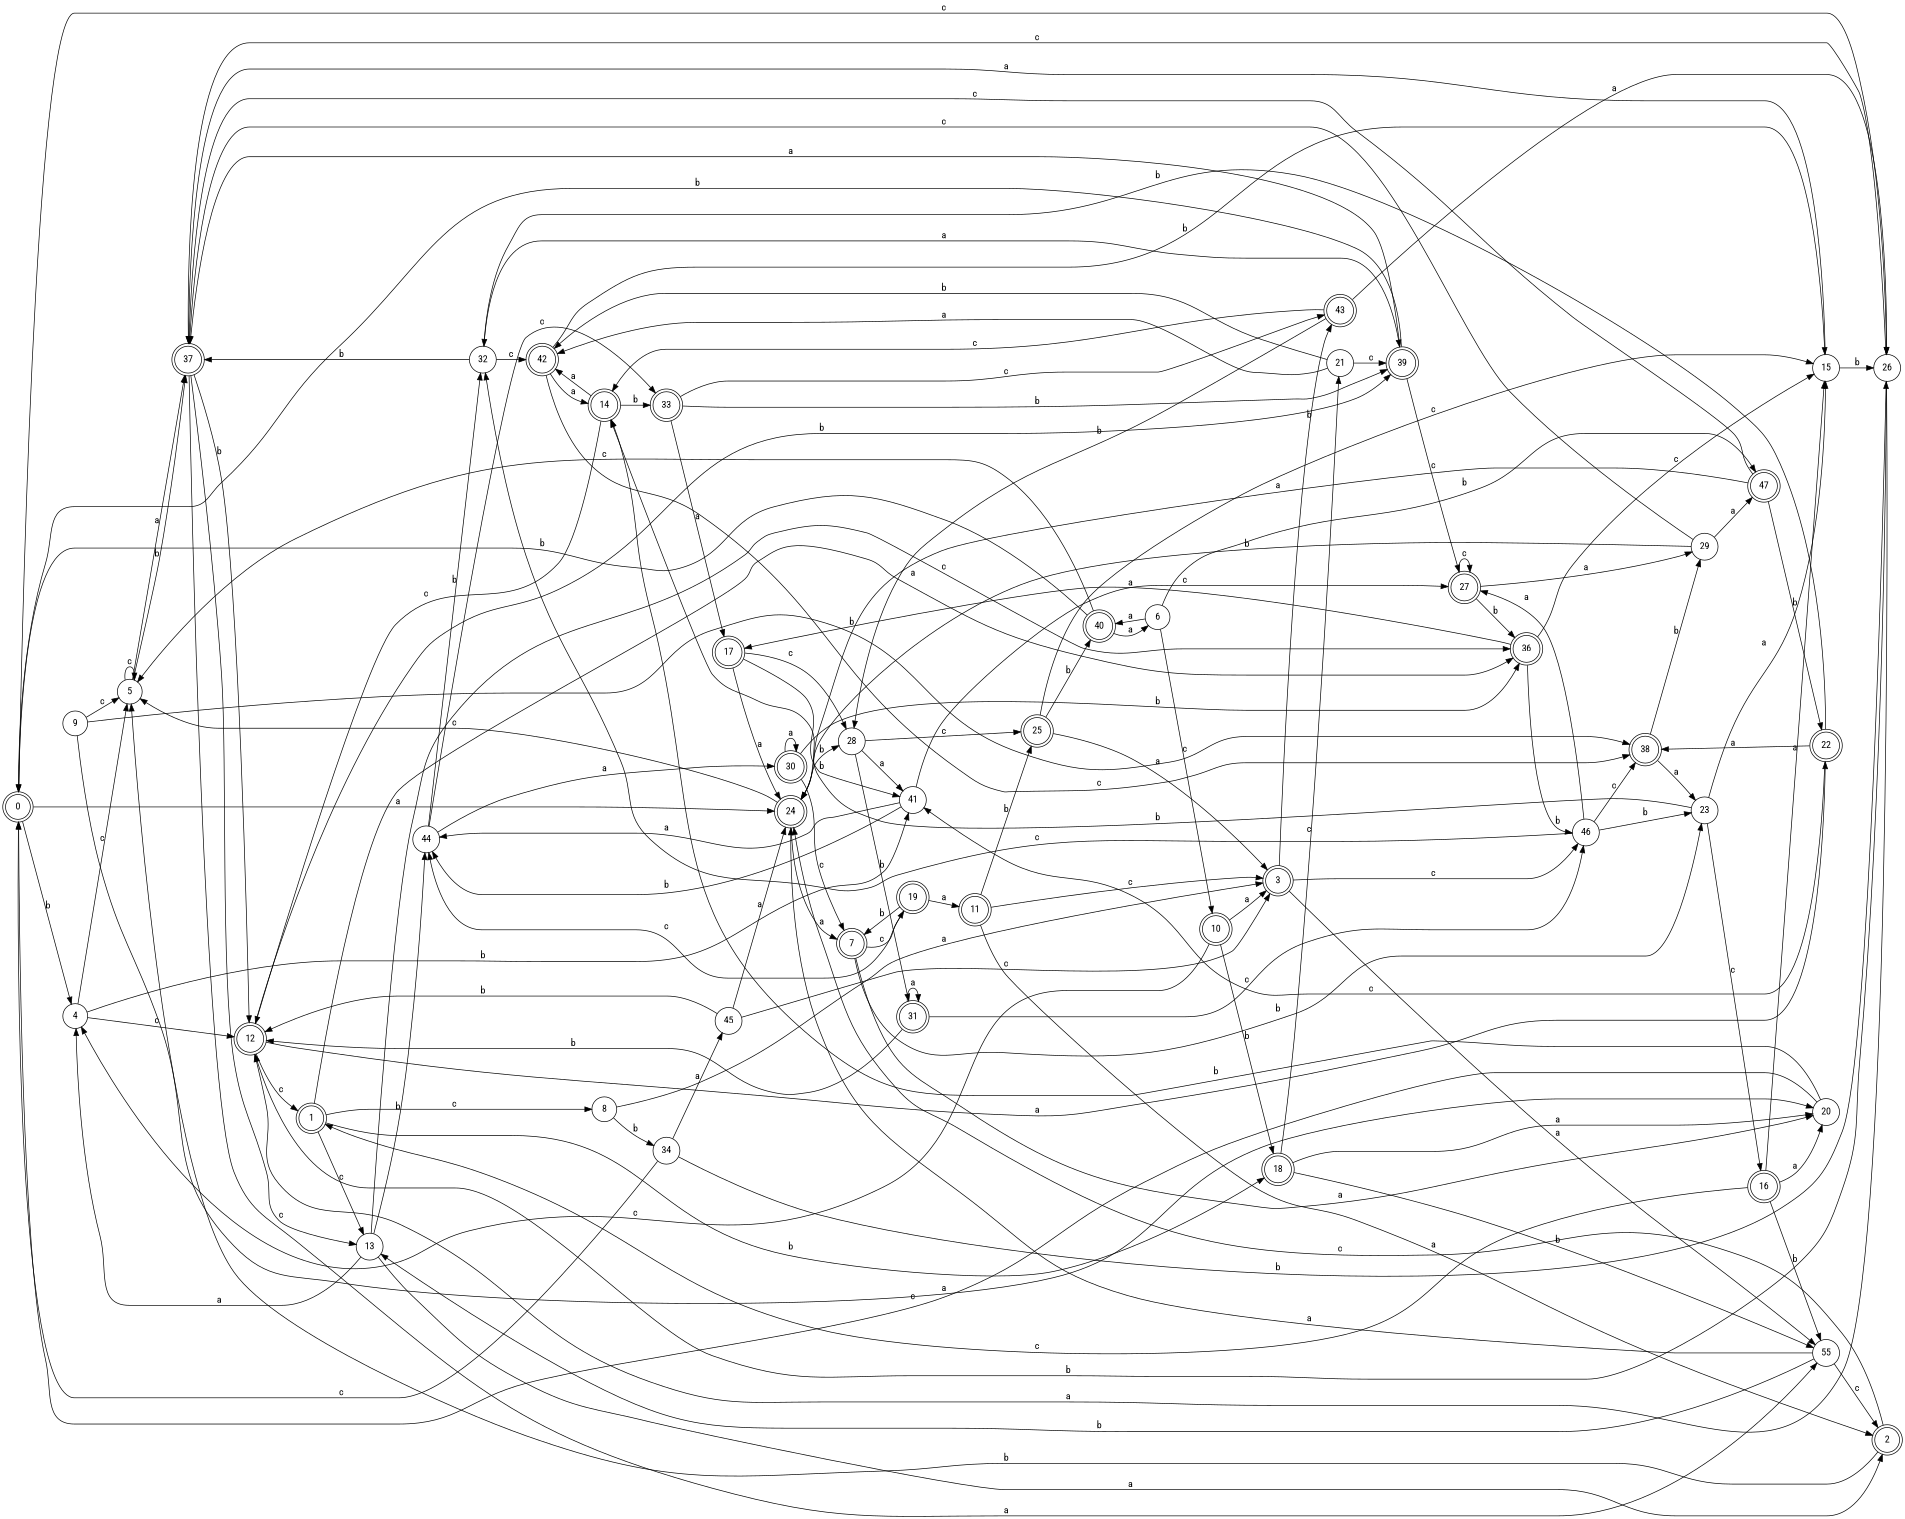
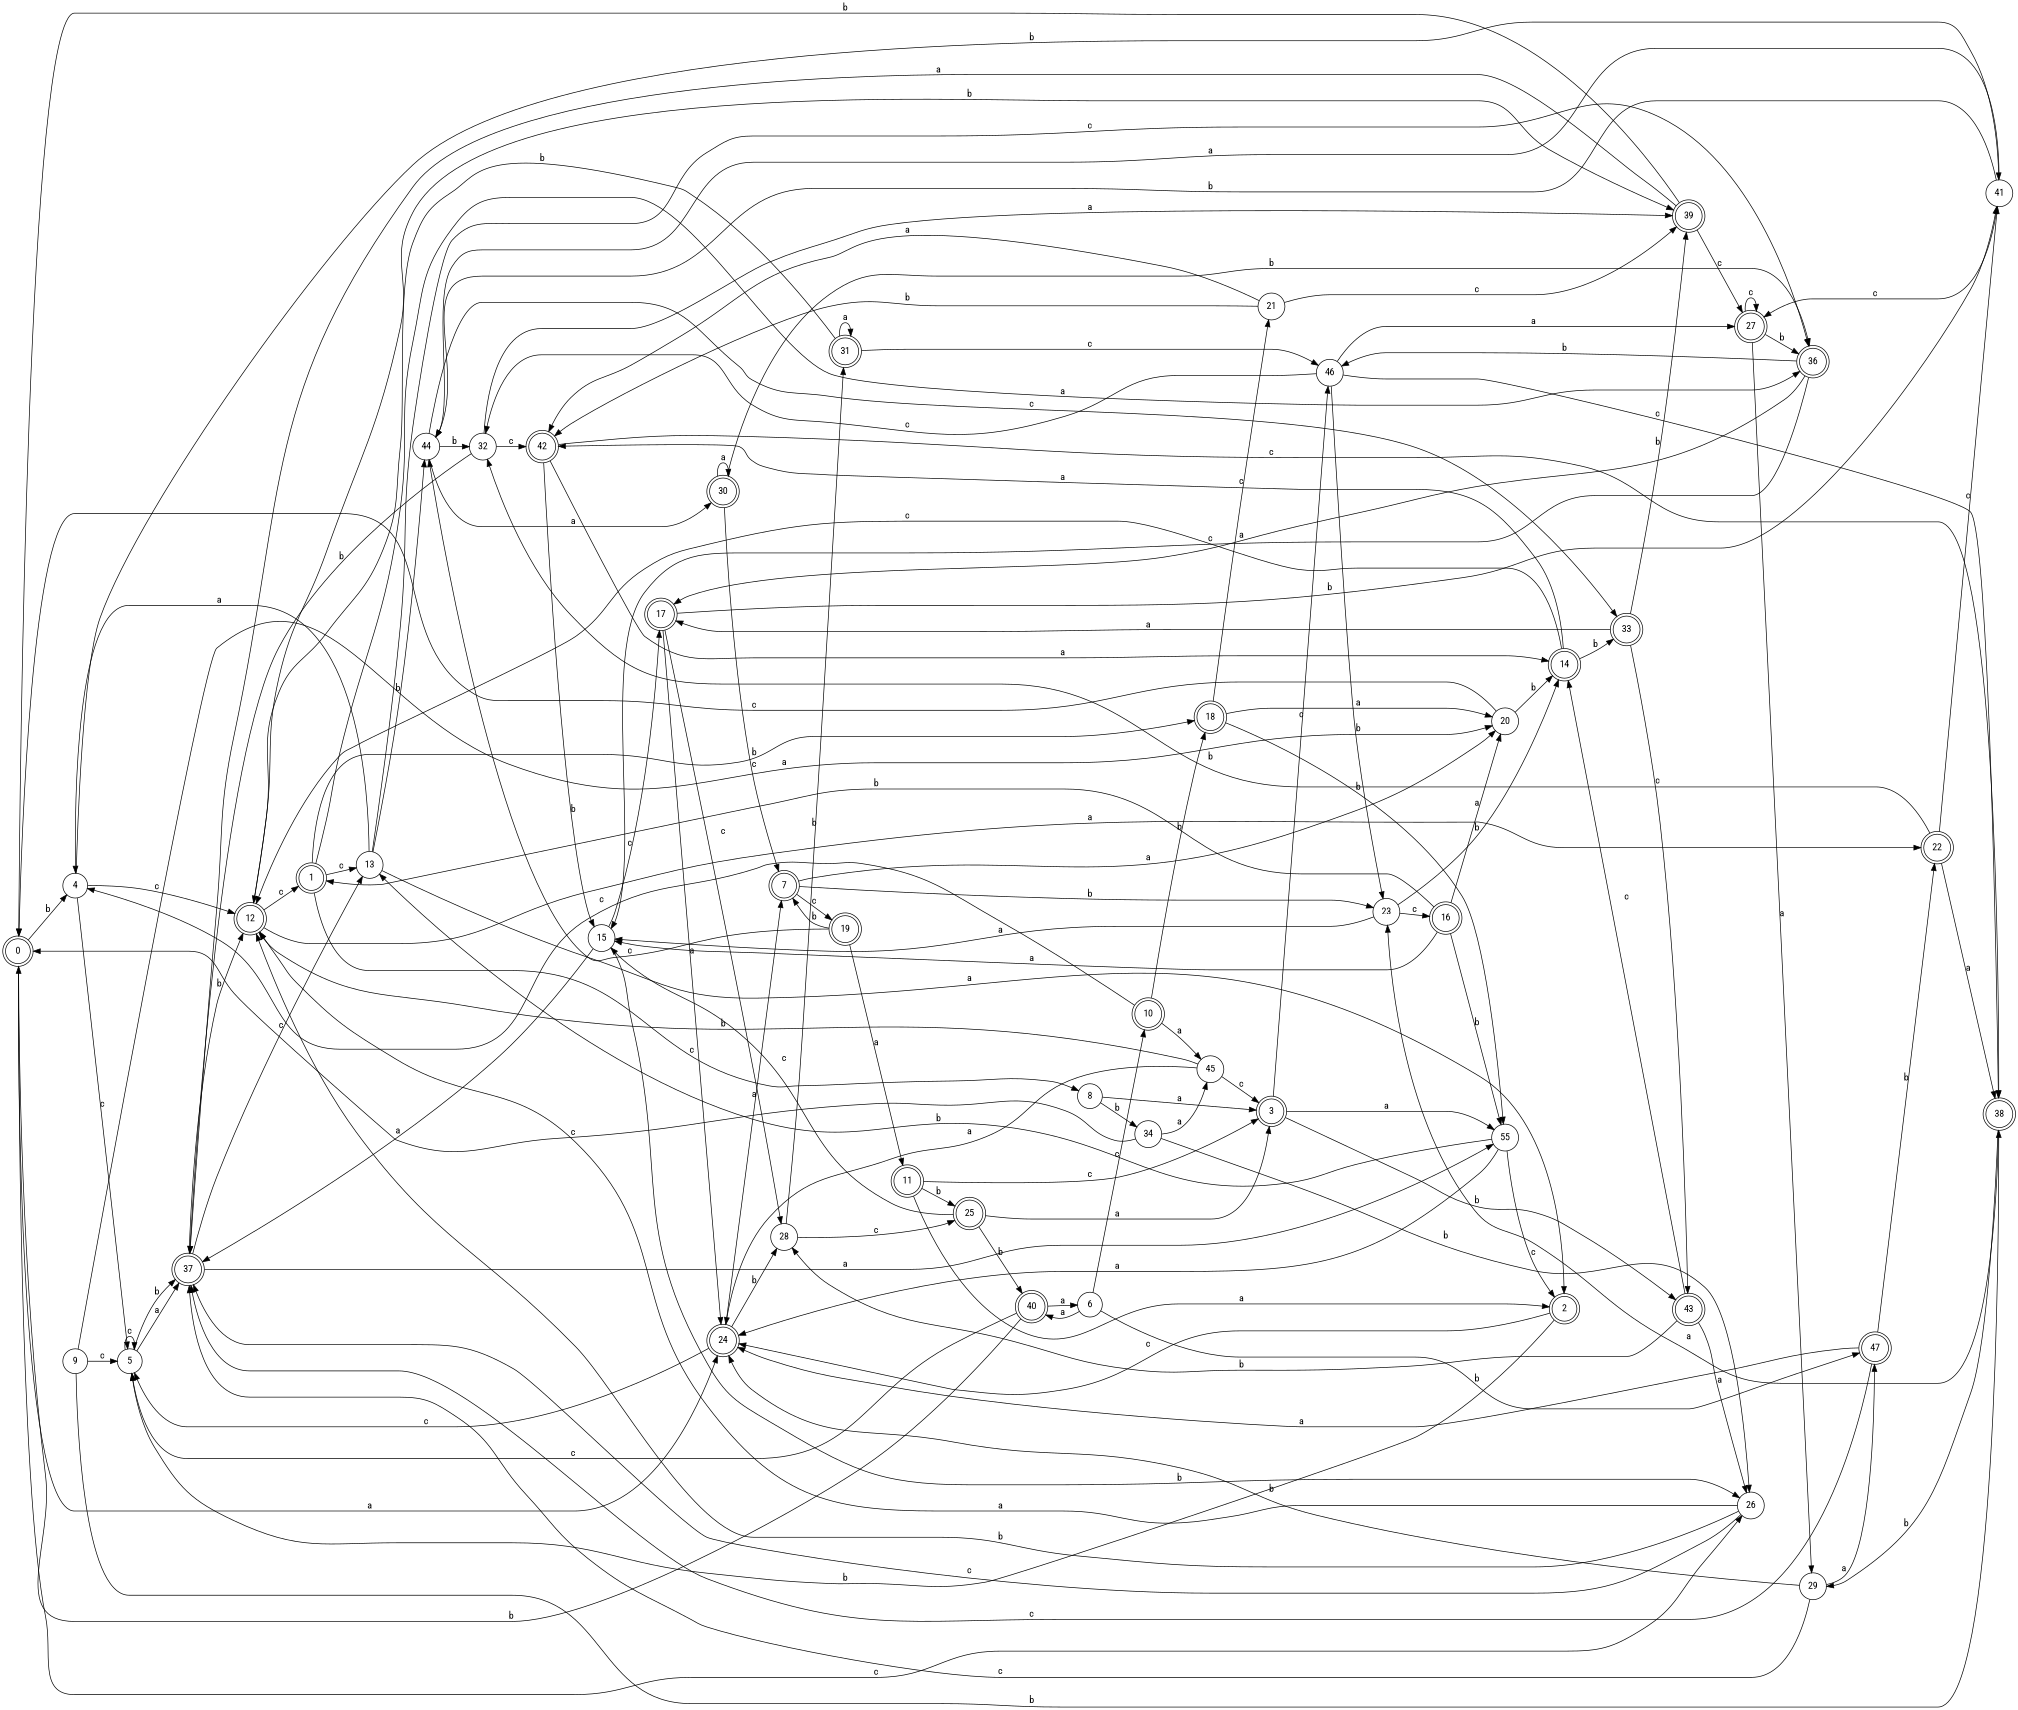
(880, 768) -> none
none -> (643, 784)
(1246, 908) -> (1180, 1038)
(1037, 1346) -> (876, 784)
